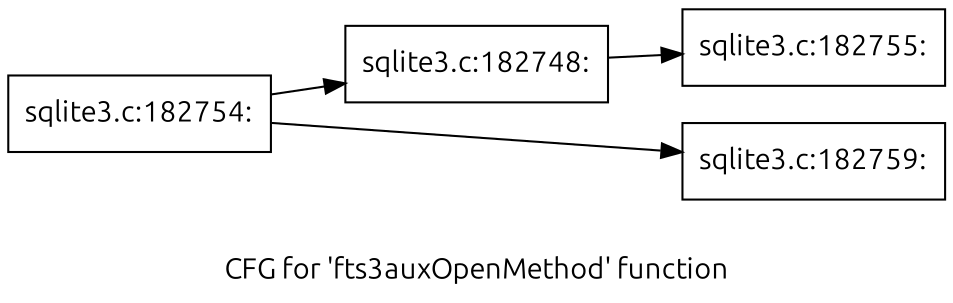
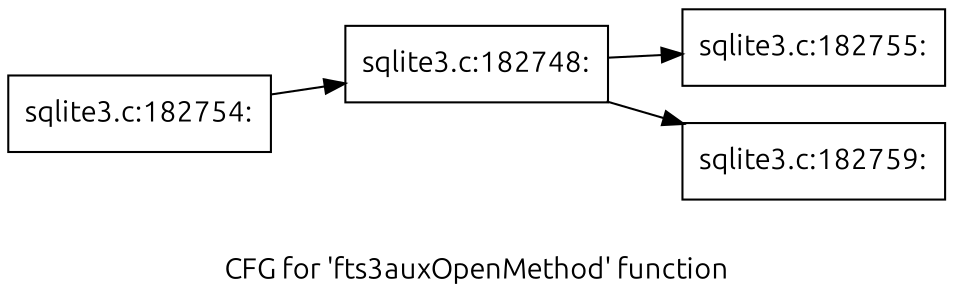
(466, 137) -> (635, 110)
